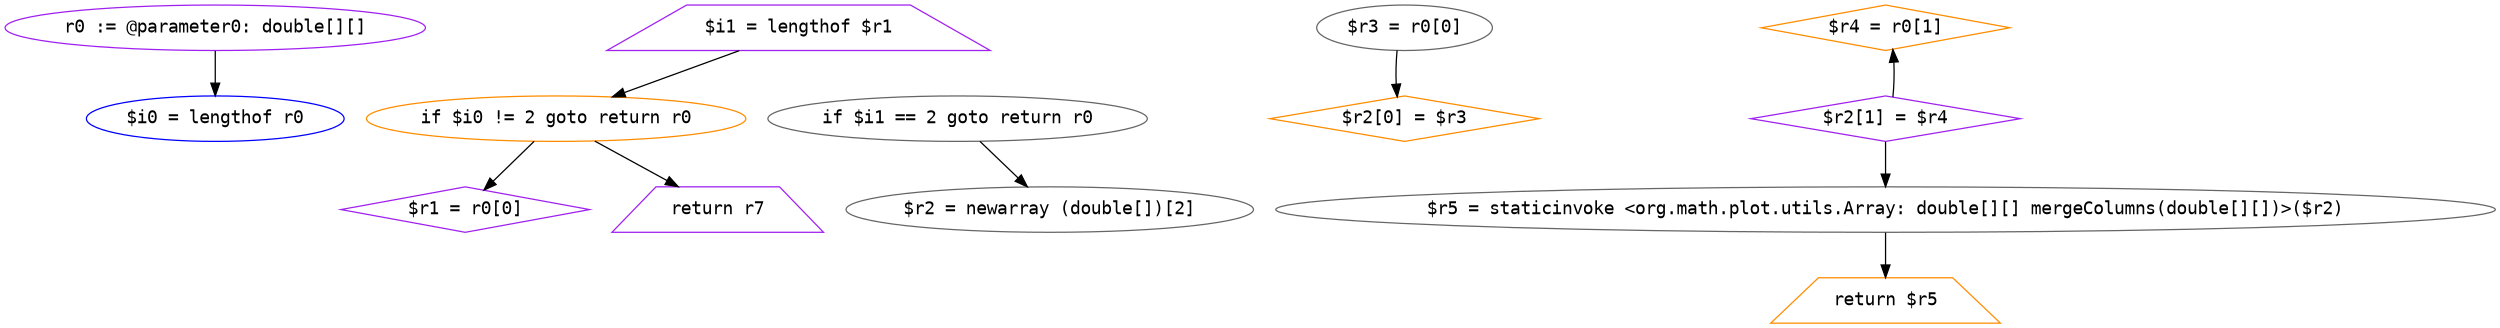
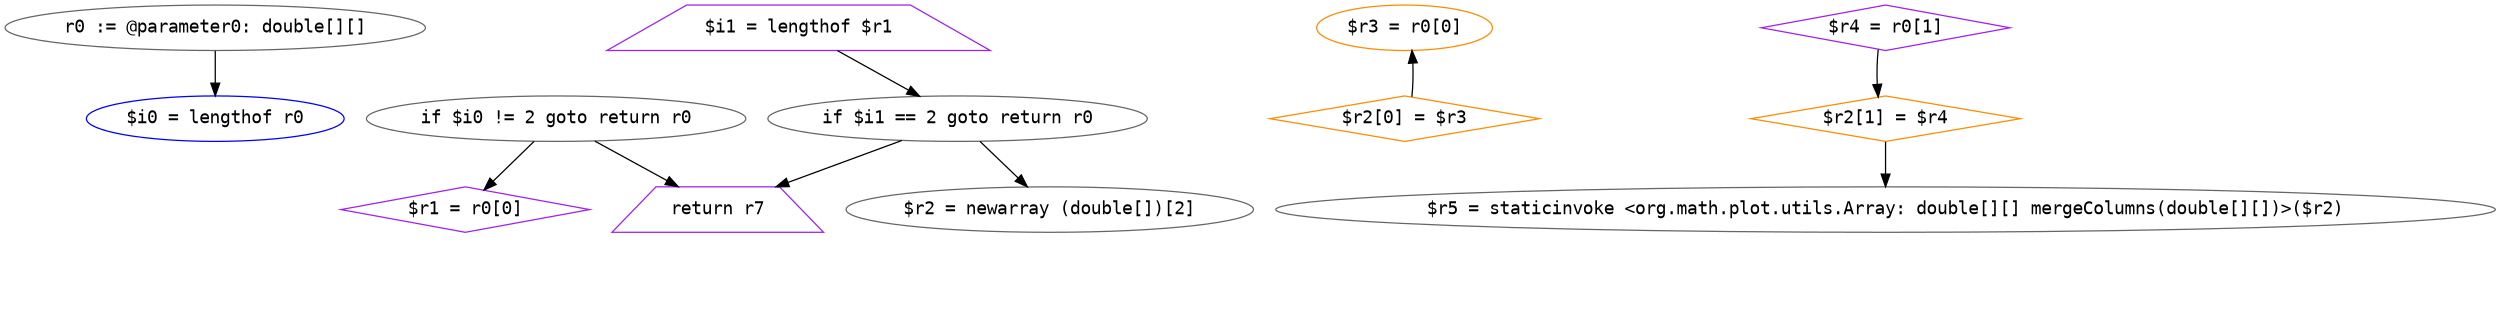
(215, 28) -> (215, 28)
(1405, 28) -> (1405, 28)
(1886, 28) -> (1886, 28)
(1396, 67) -> (1413, 80)
(682, 72) -> (873, 70)
(1894, 80) -> (1877, 67)
(556, 119) -> (556, 119)
(1886, 119) -> (1886, 119)
none -> (845, 161)
(1886, 300) -> none
